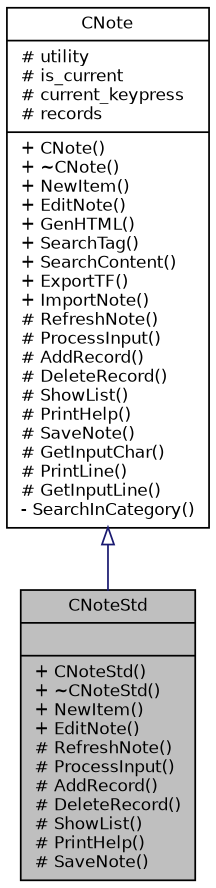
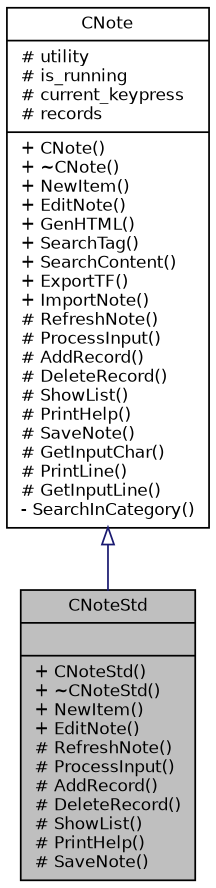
(73, 76) -> (74, 76)
